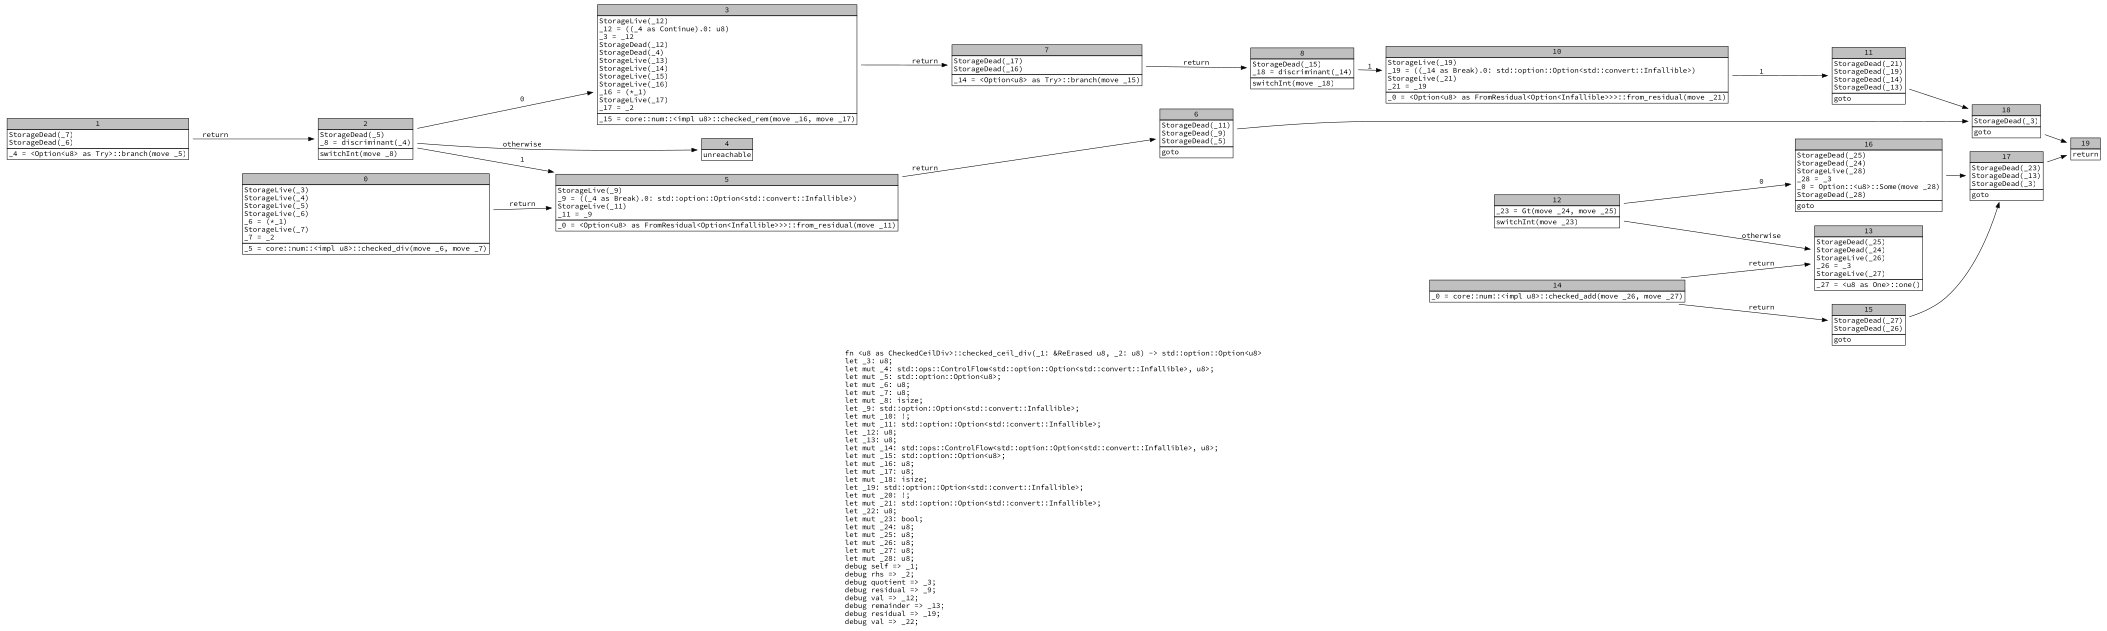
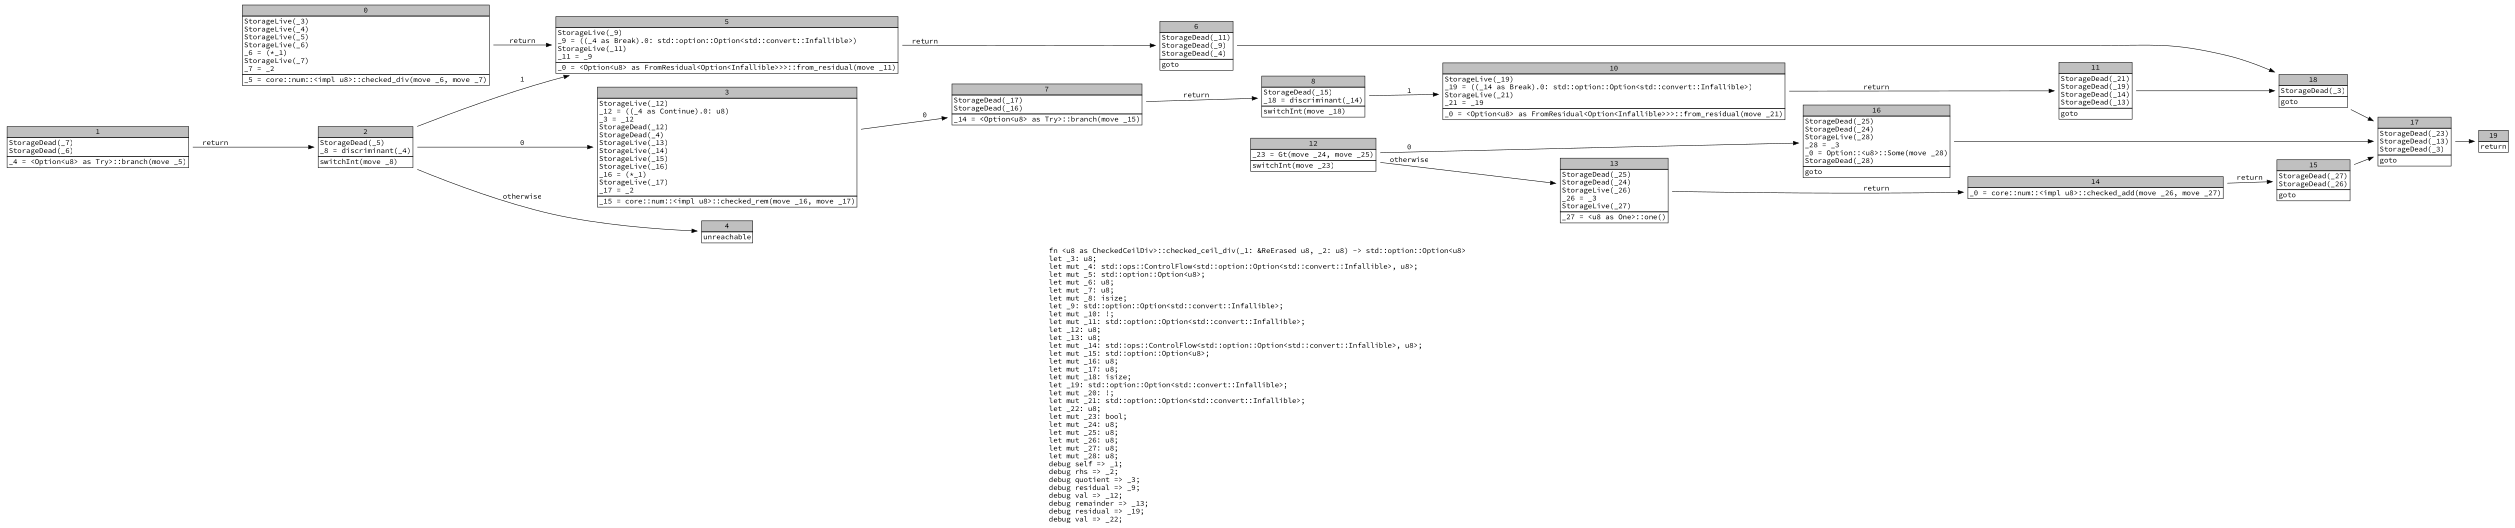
(925, 61) -> (925, 115)
(1762, 72) -> (1876, 87)
(2053, 138) -> (2360, 114)
(1194, 141) -> (1194, 53)
(1743, 271) -> (1815, 193)
